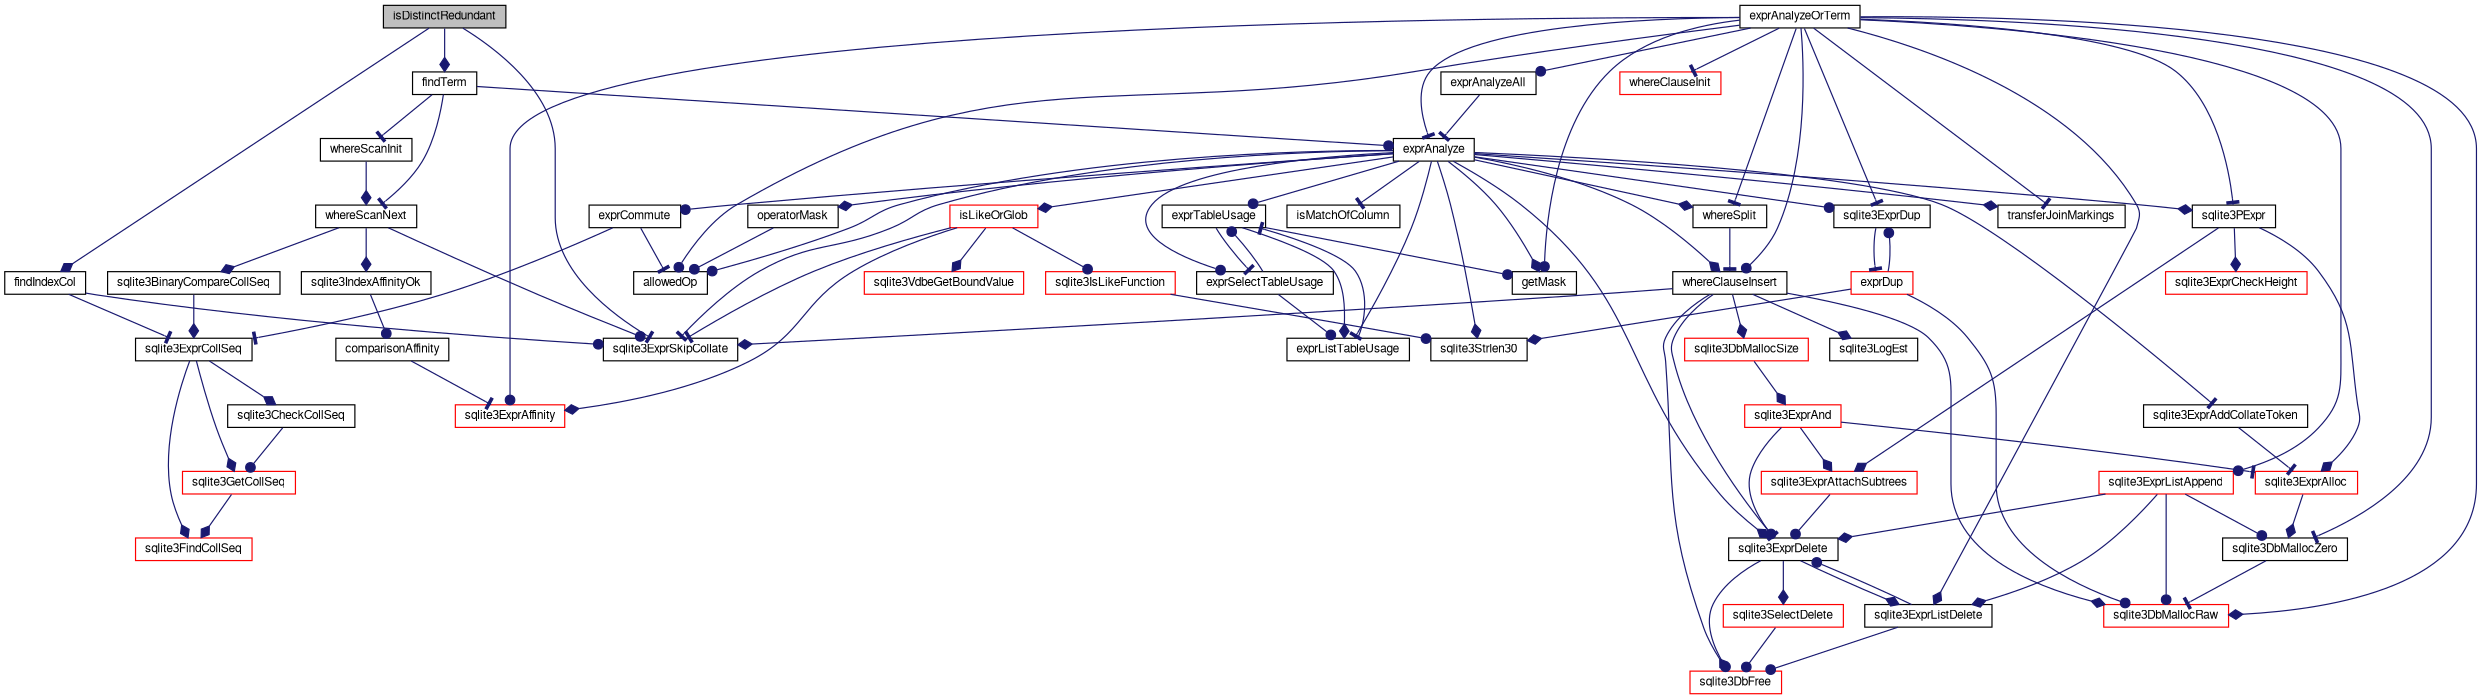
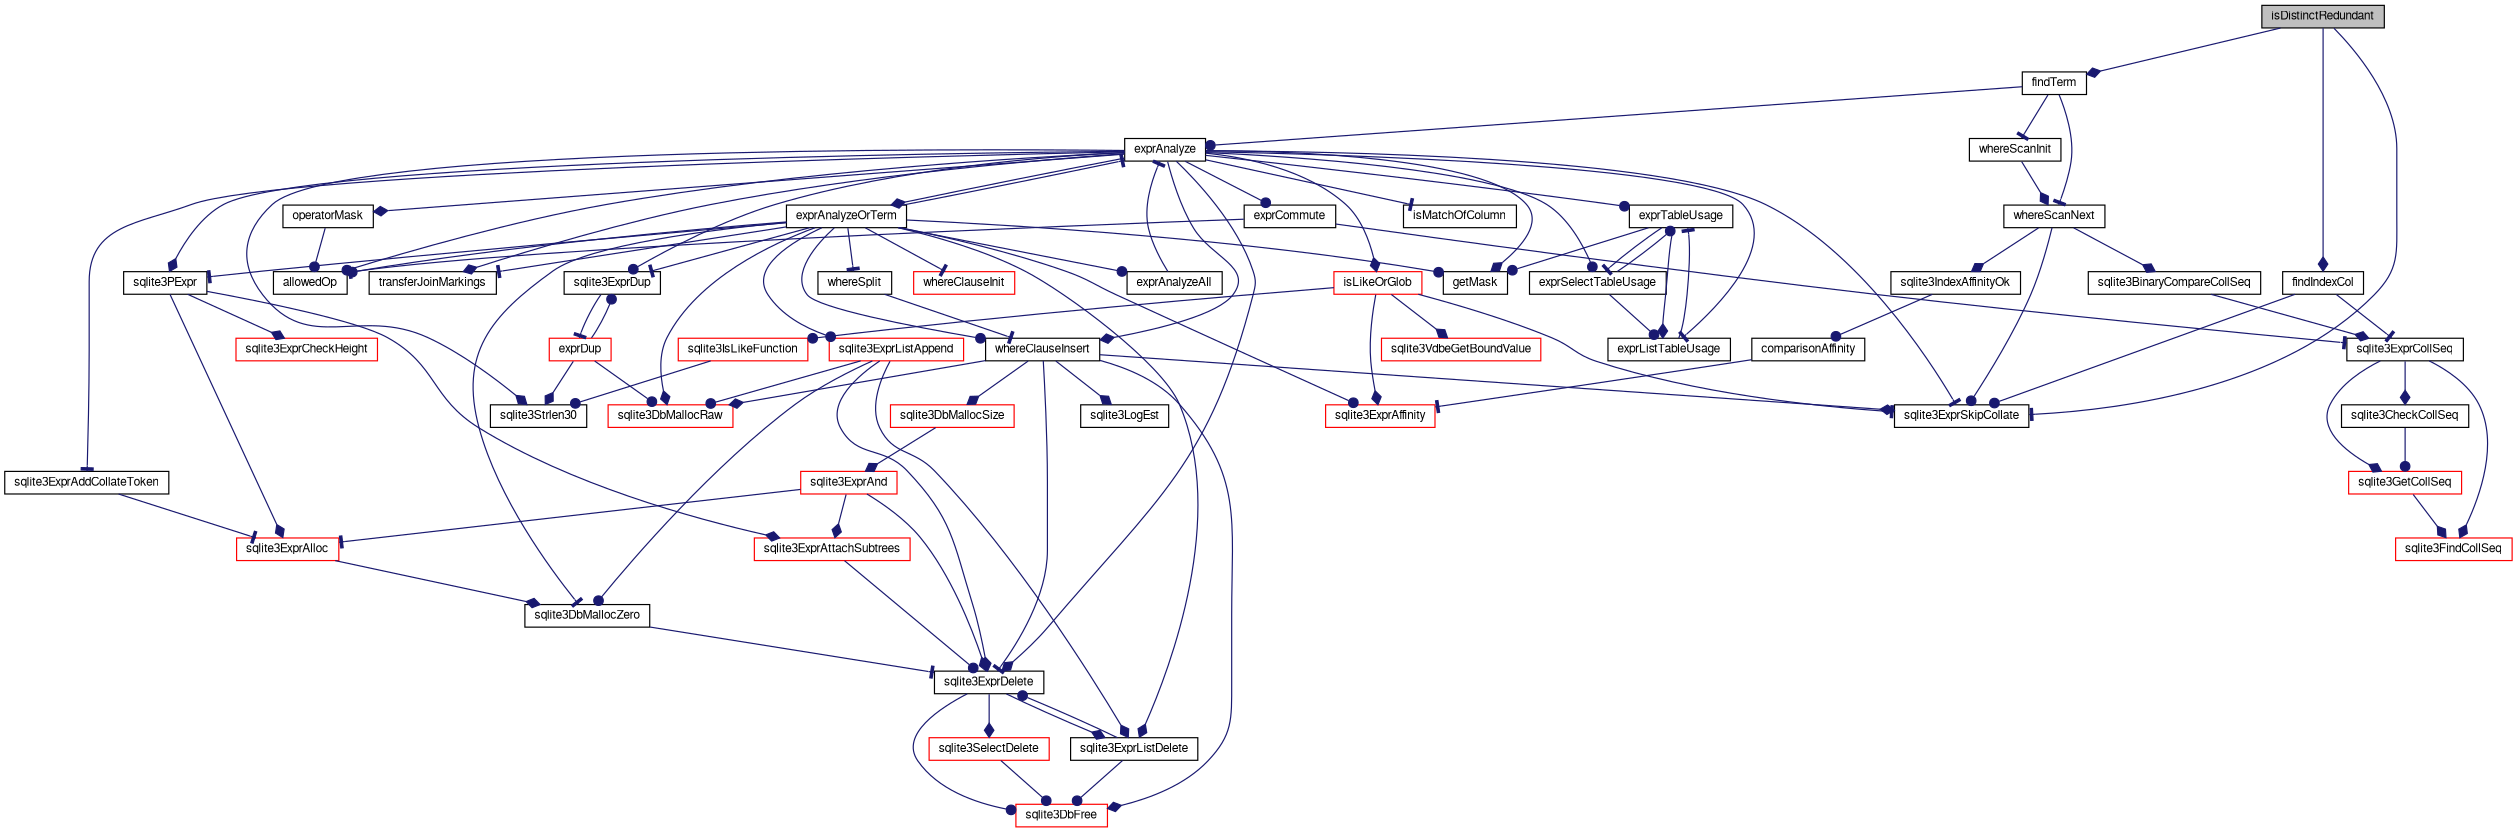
(1622, 192) -> (1015, 180)
(1750, 476) -> (939, 565)
(2228, 581) -> (789, 649)
